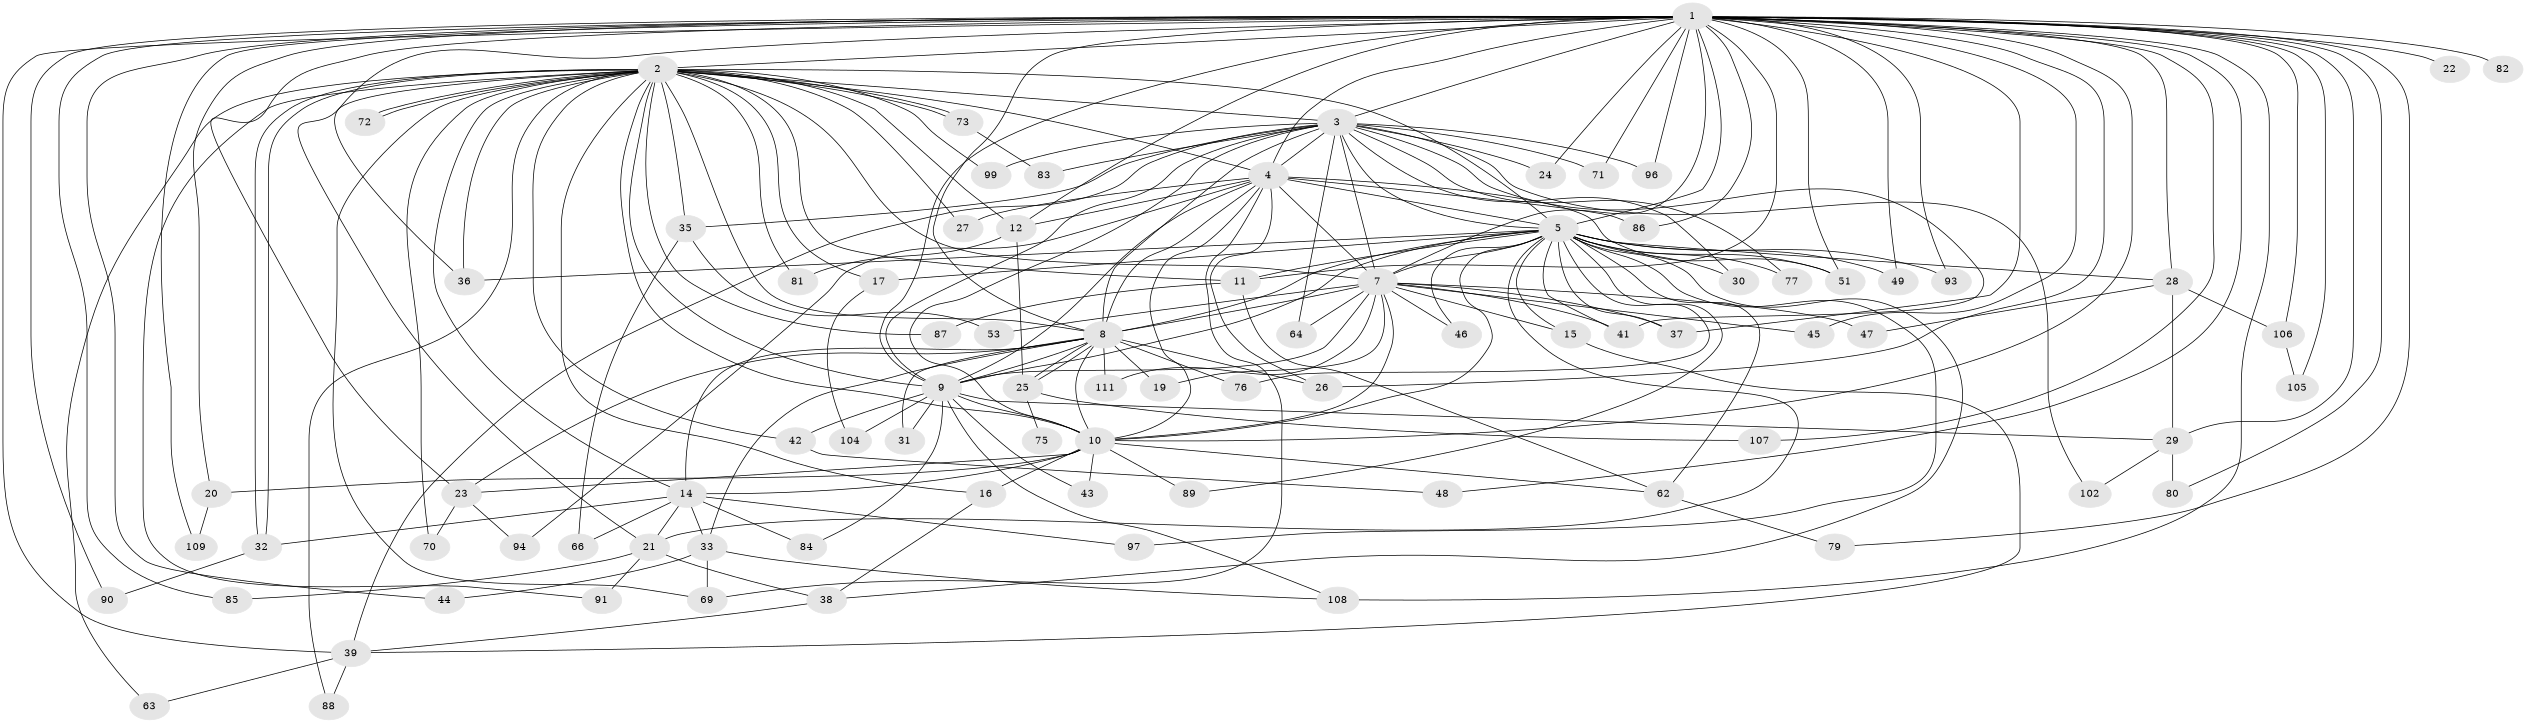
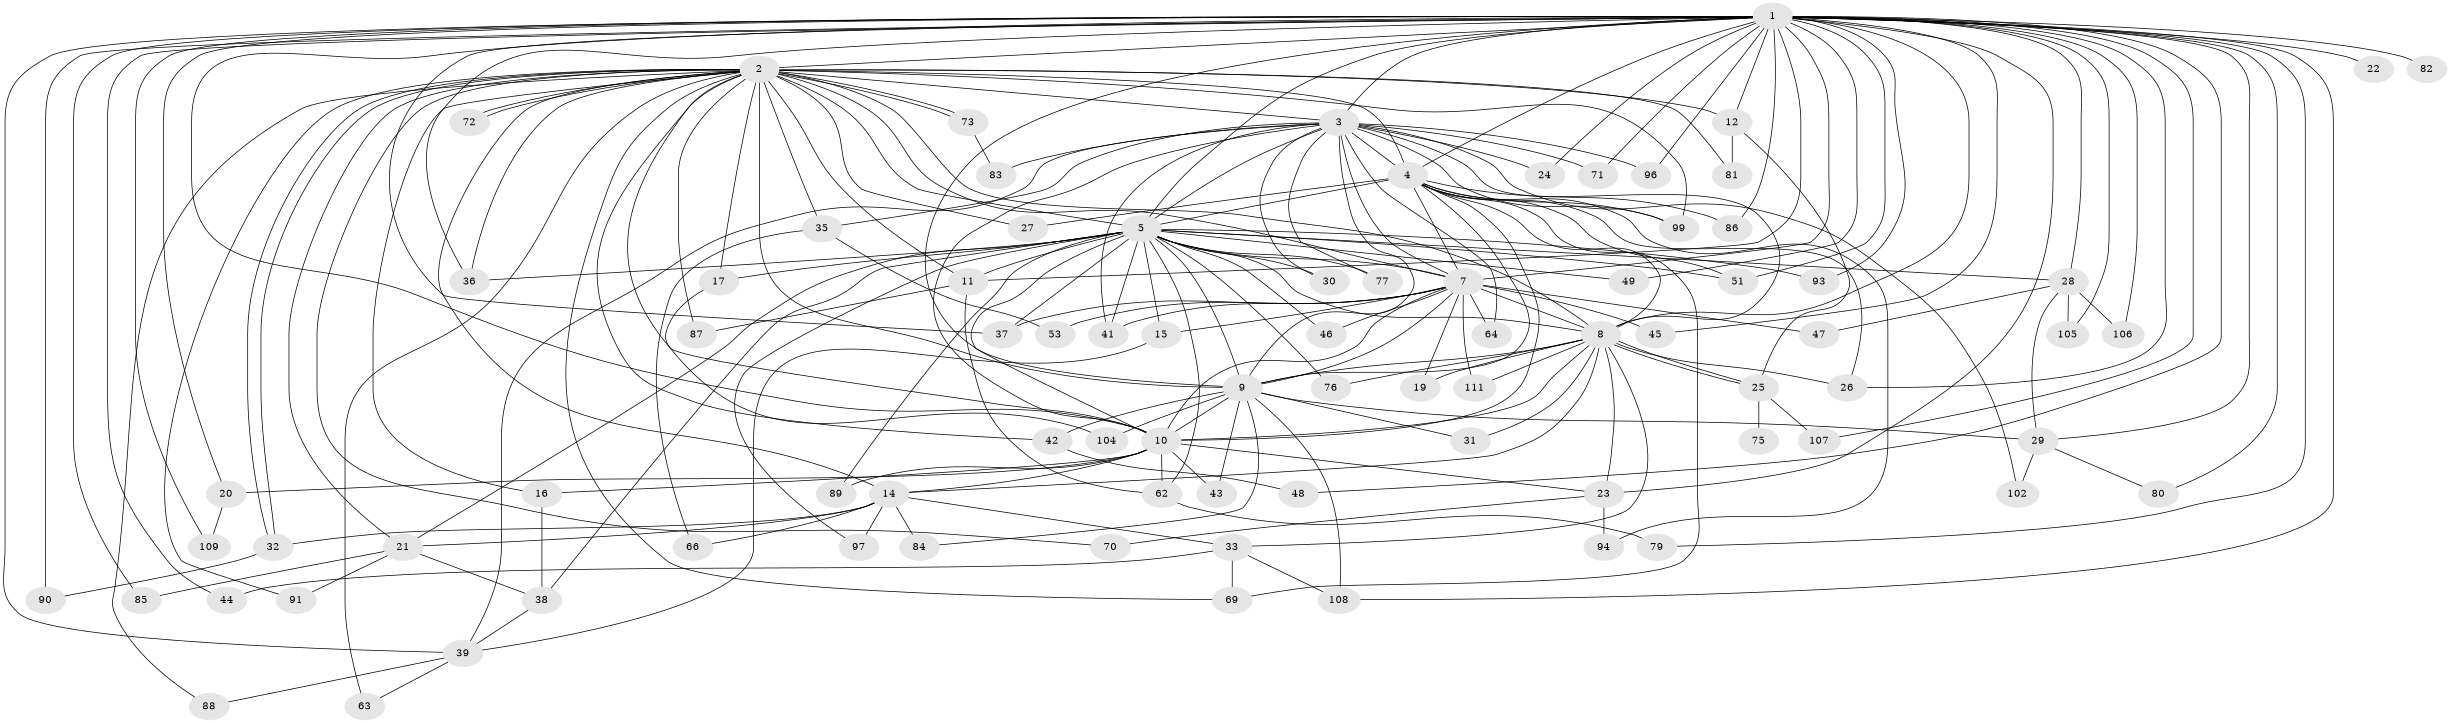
(1142, 202) -> (1543, 202)
(2290, 361) -> (2068, 308)
